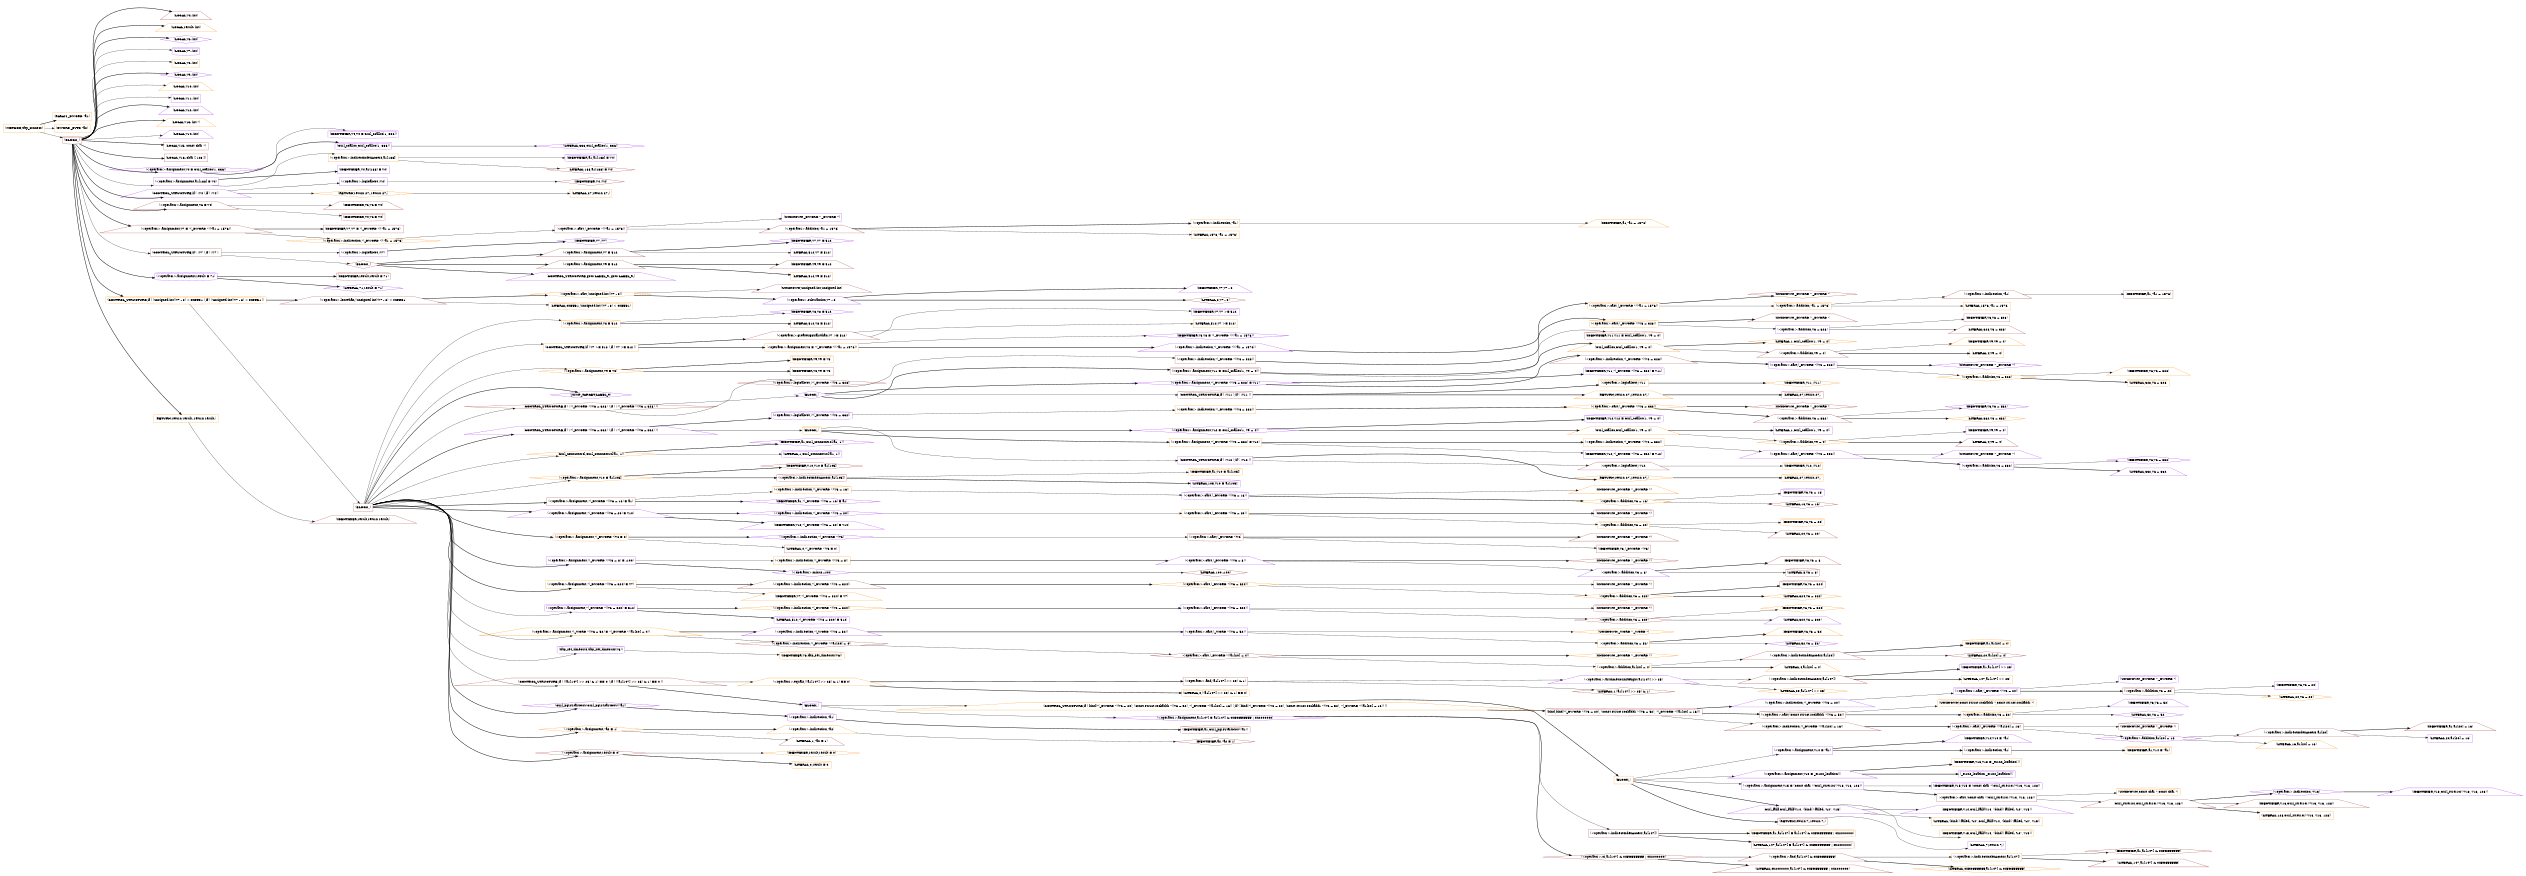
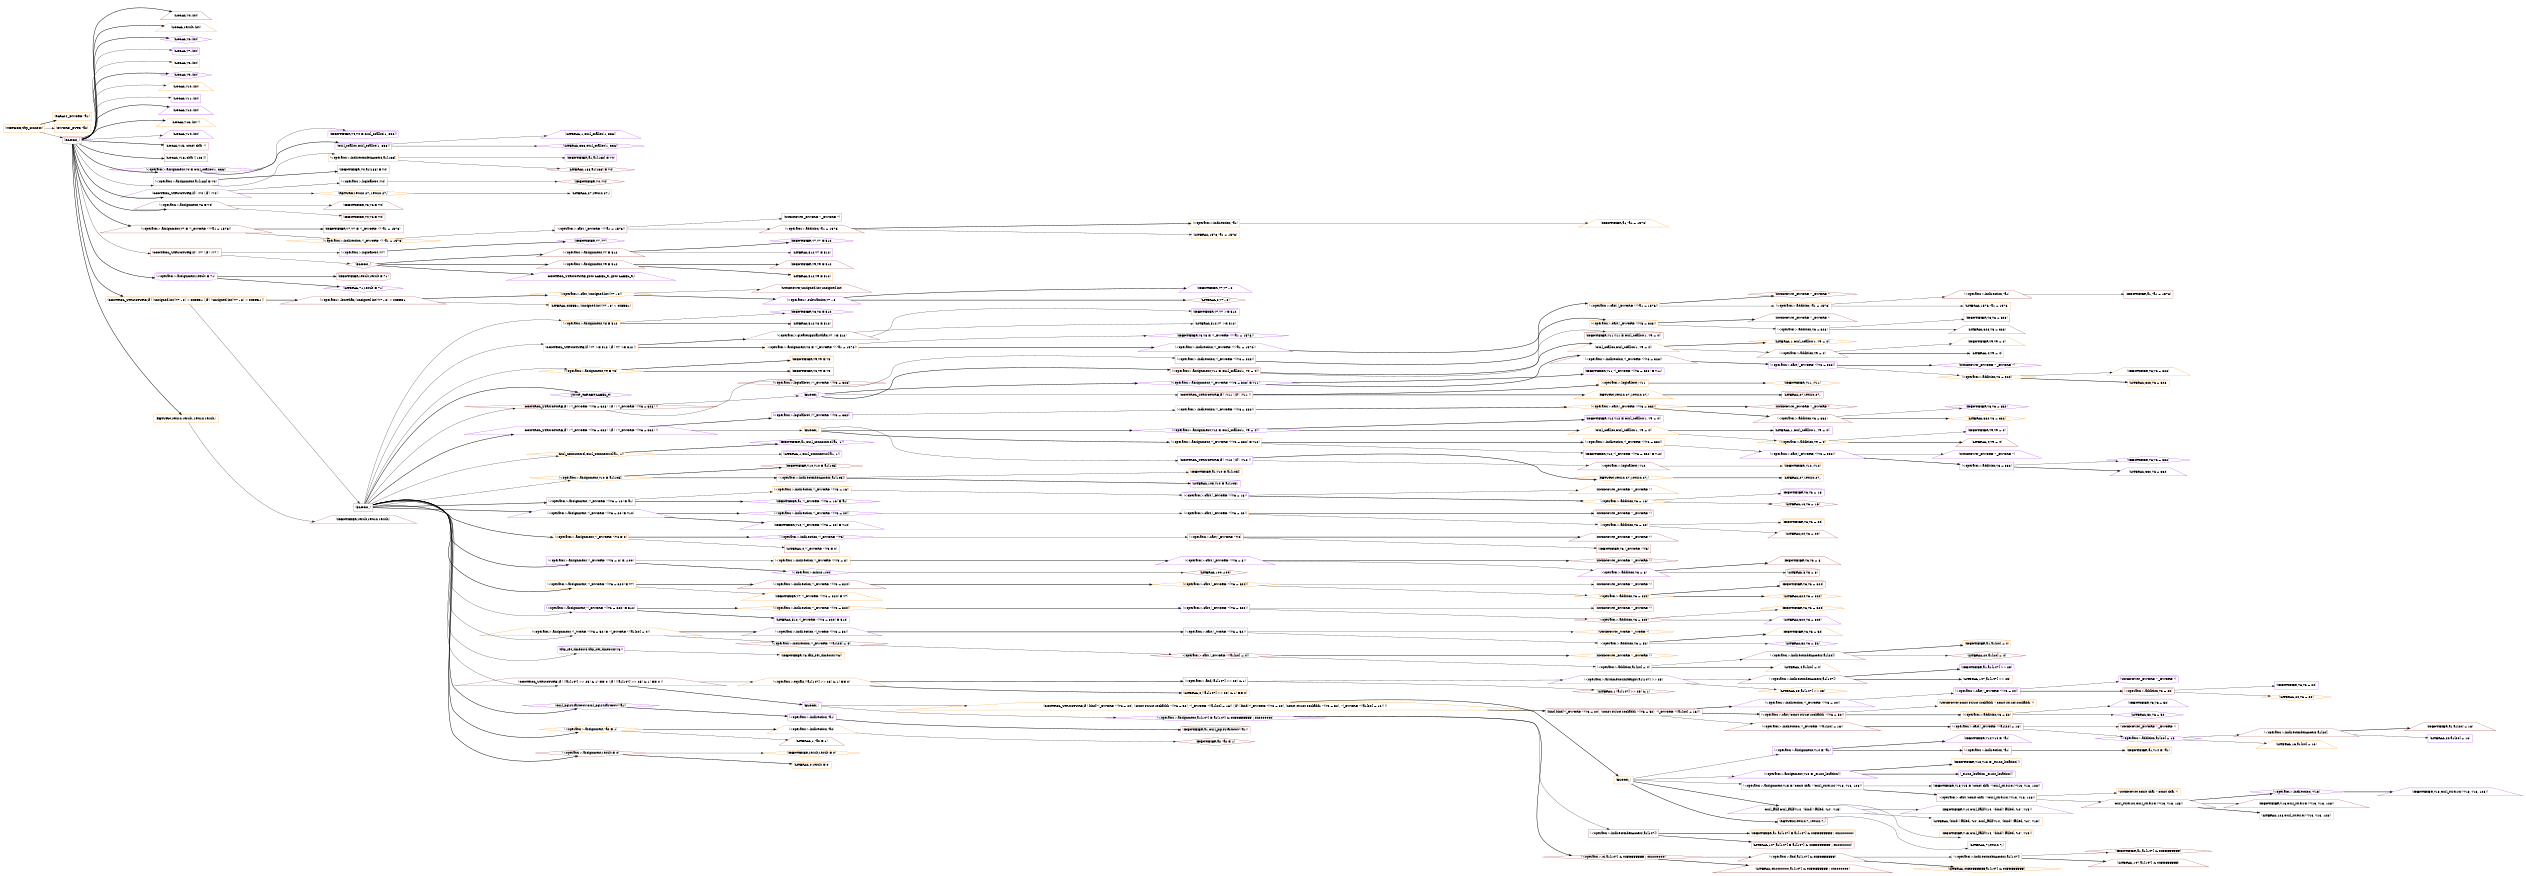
none -> (591, 134)
